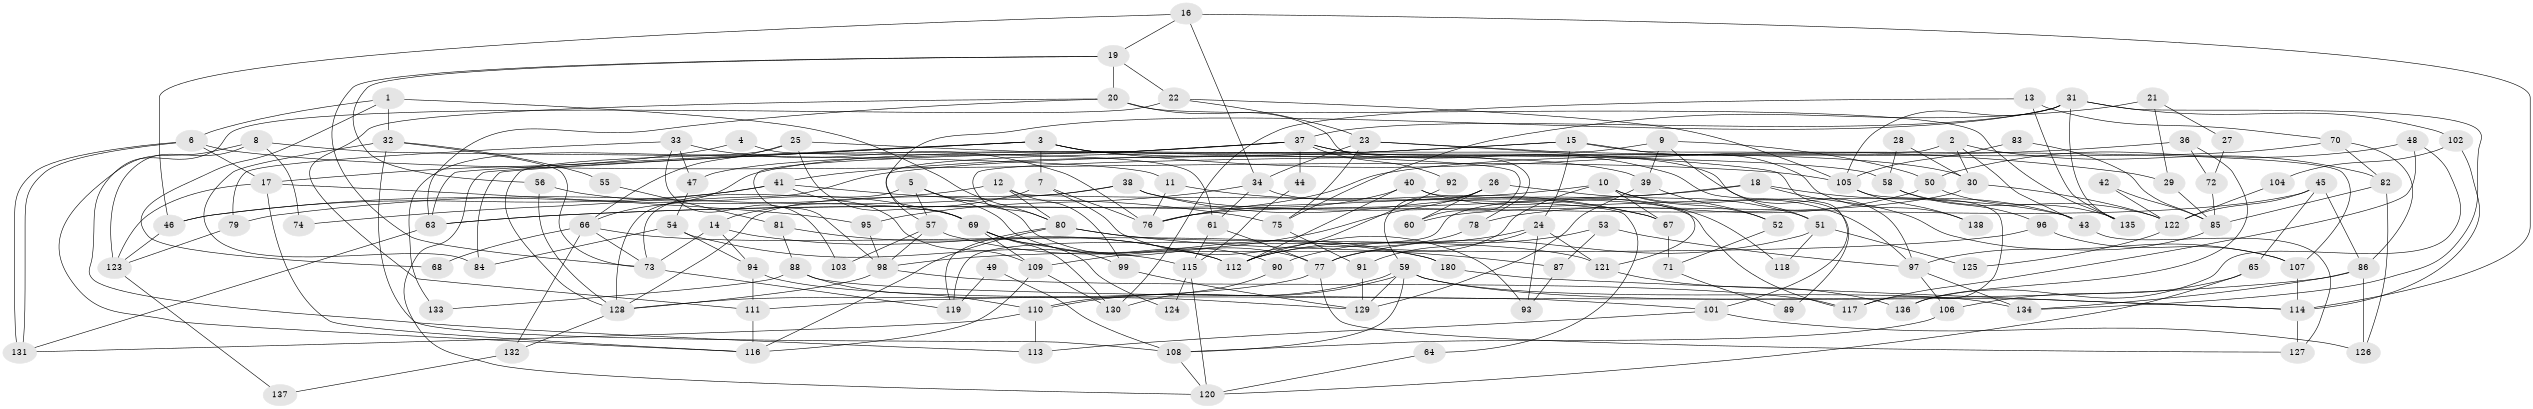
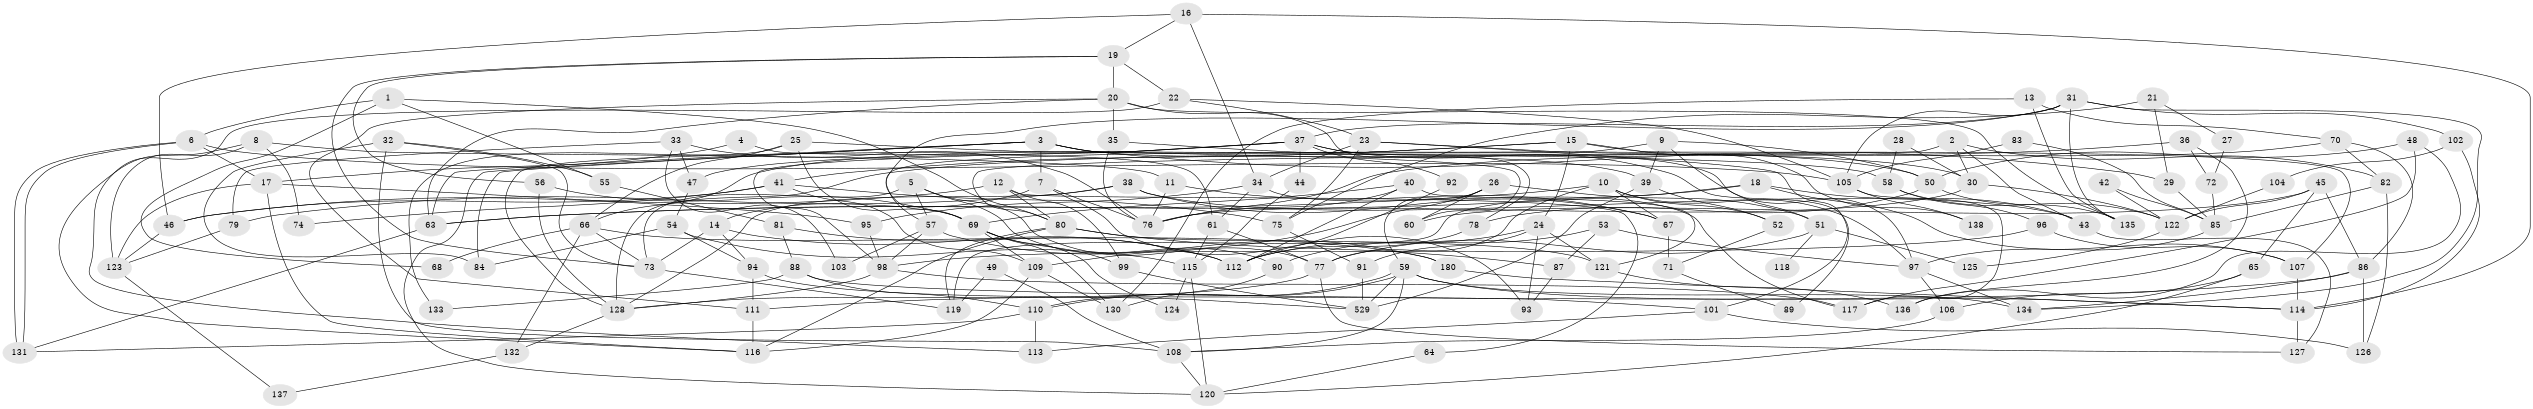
(388, 120) -> (497, 140)
none -> (1113, 141)
(1603, 200) -> (1191, 203)
(1362, 310) -> (1362, 310)
